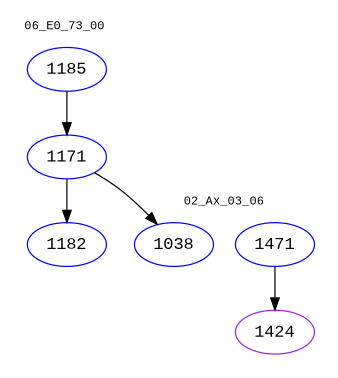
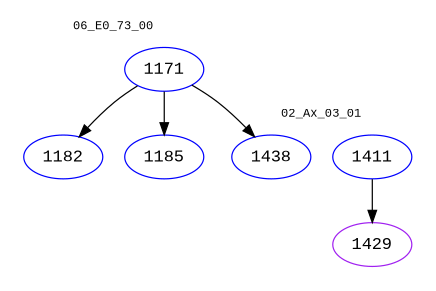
(67, 107) -> (164, 107)
(224, 201) -> (322, 114)
(174, 245) -> (271, 157)
(275, 245) -> (372, 157)
(275, 332) -> (372, 245)
